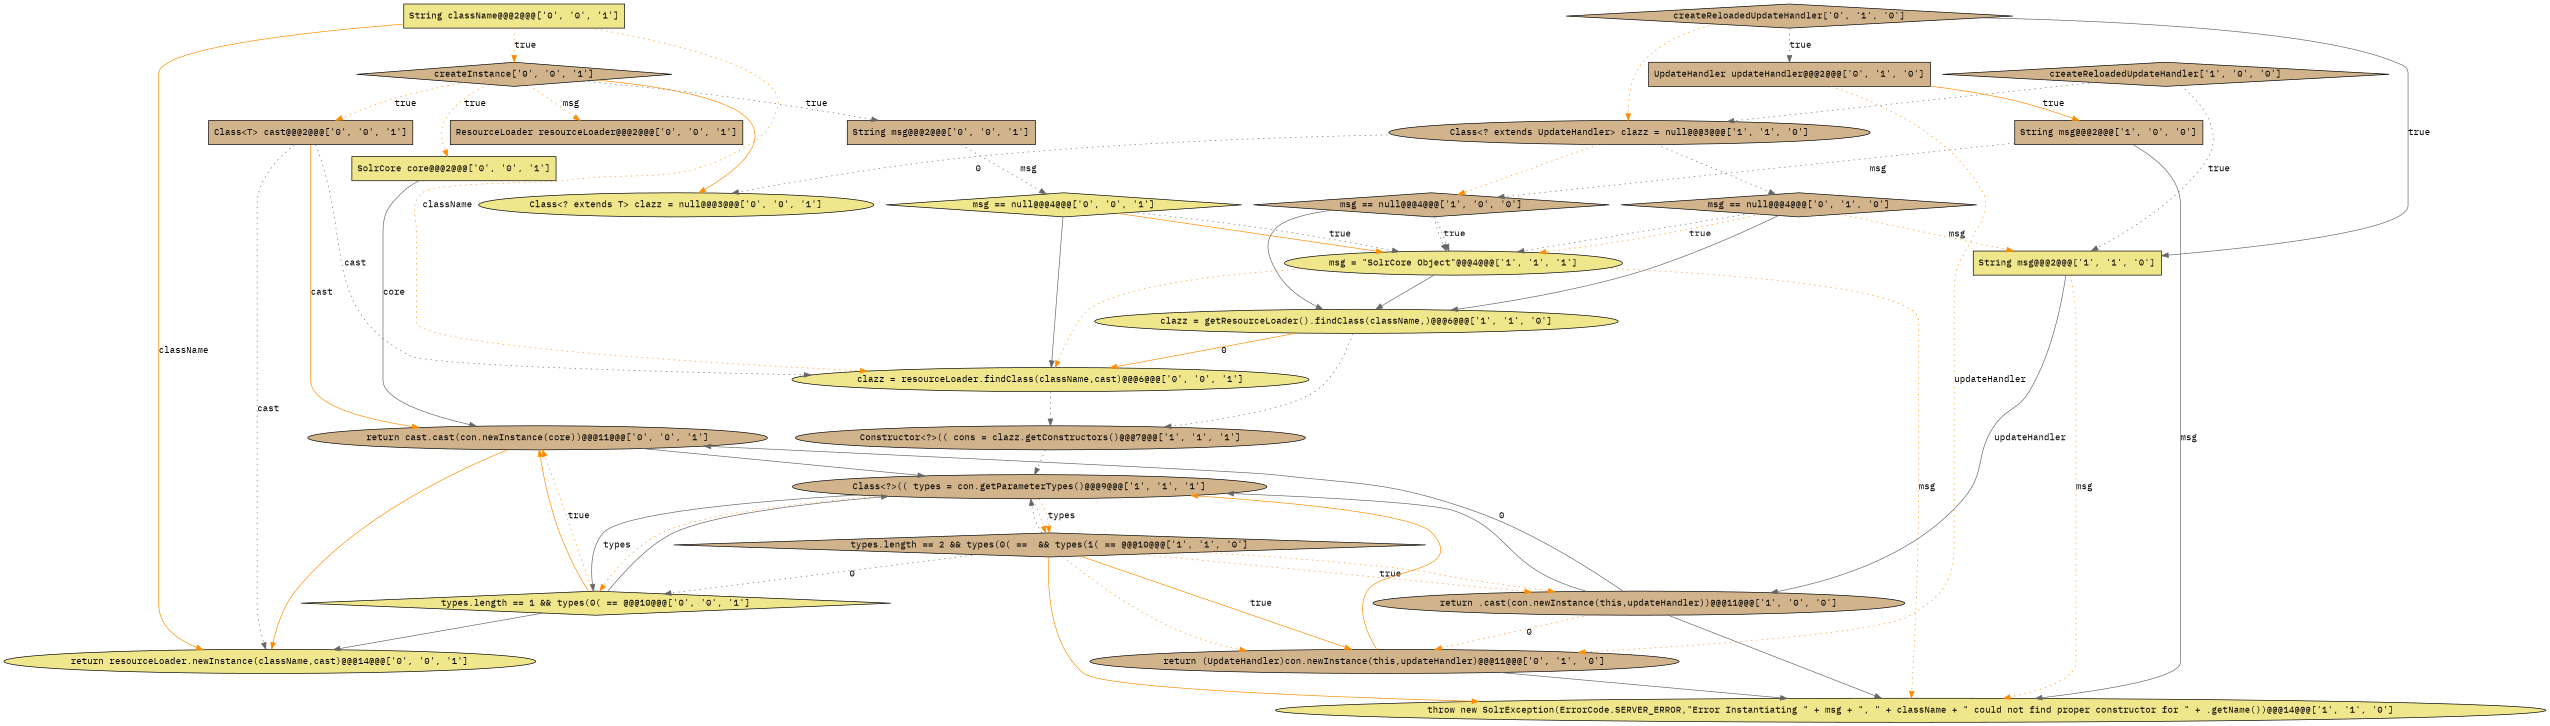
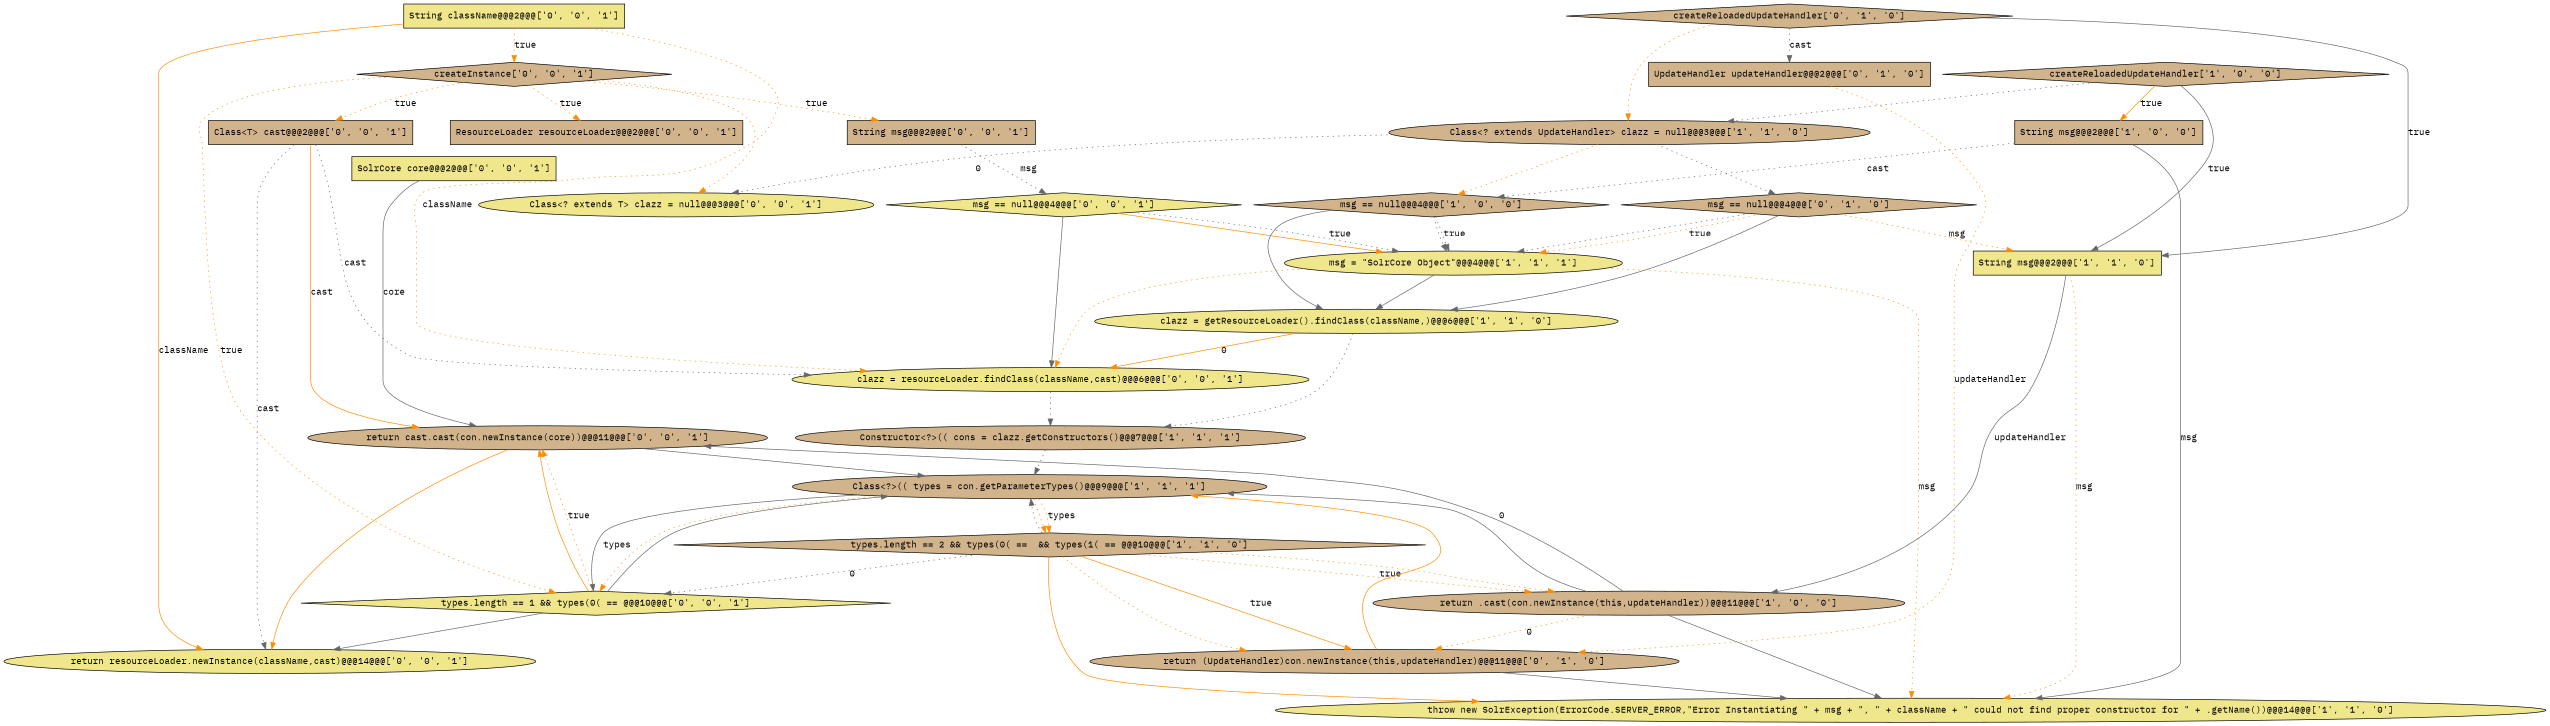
(1801, 45) -> (1801, 45)
(728, 97) -> (728, 97)
(2003, 98) -> (2140, 101)
(571, 103) -> (571, 103)
(721, 103) -> (721, 103)
(452, 110) -> (219, 350)
(1878, 169) -> (1878, 169)
(2189, 181) -> (2189, 181)
